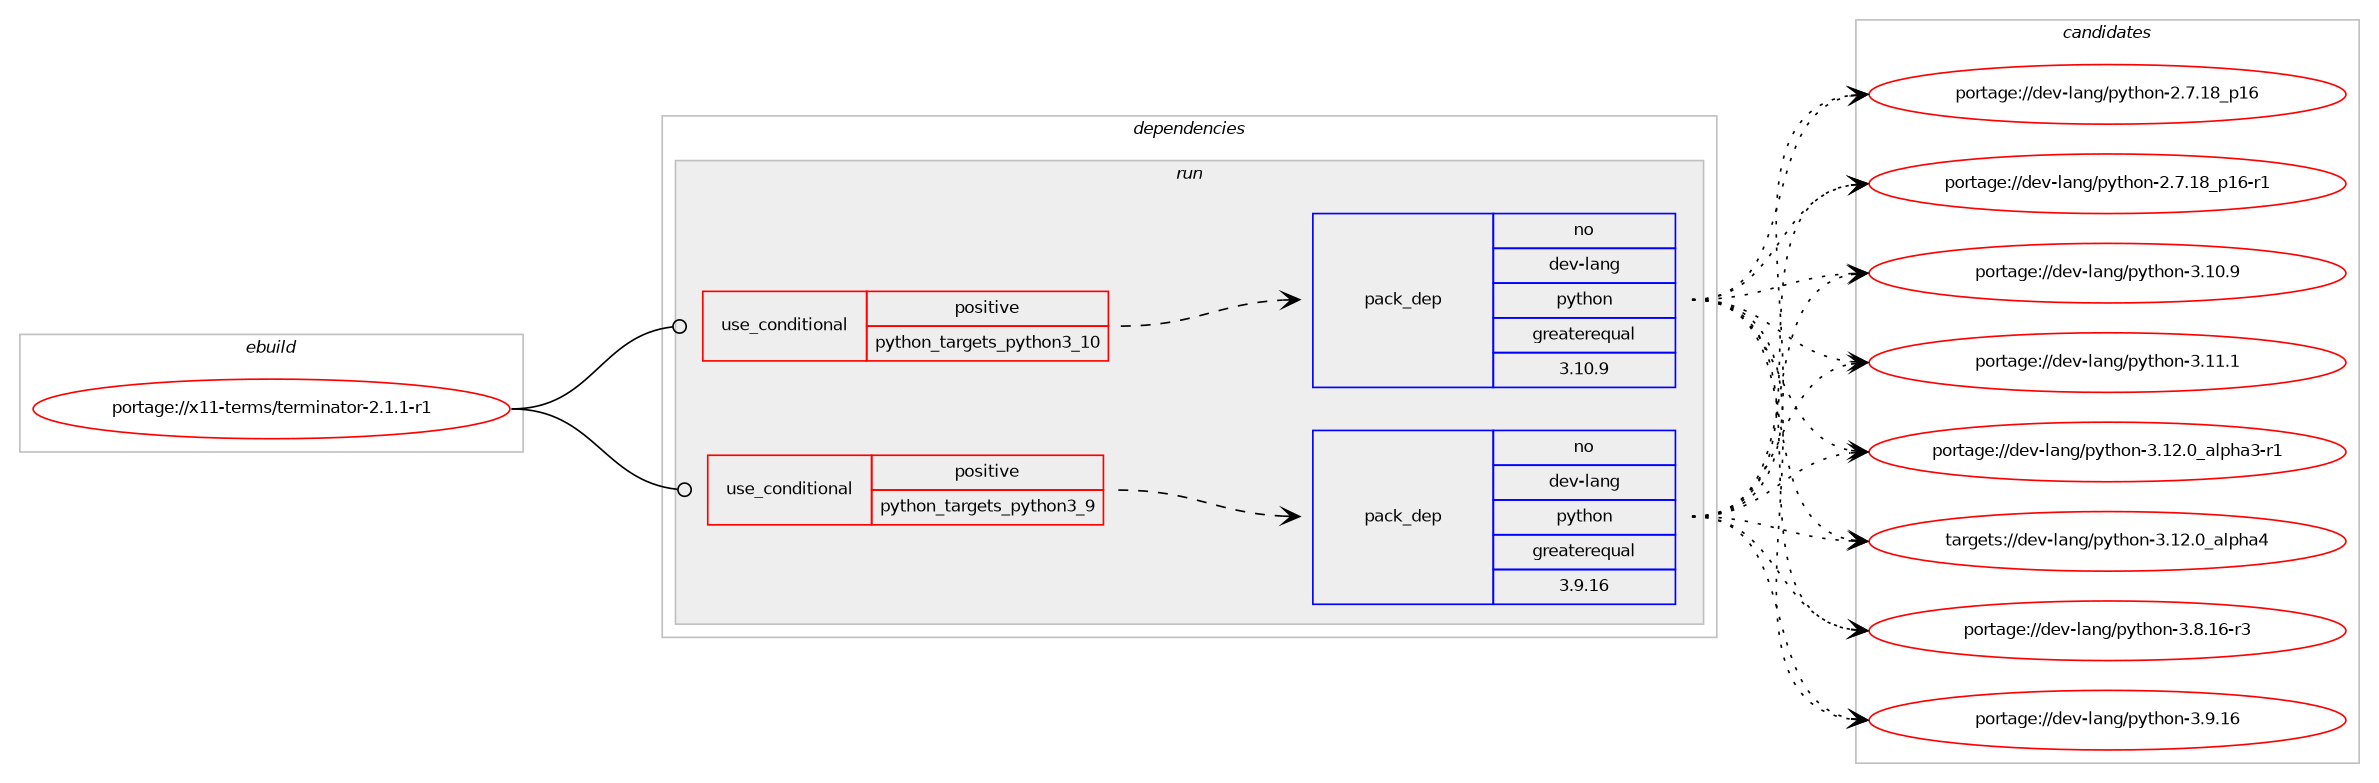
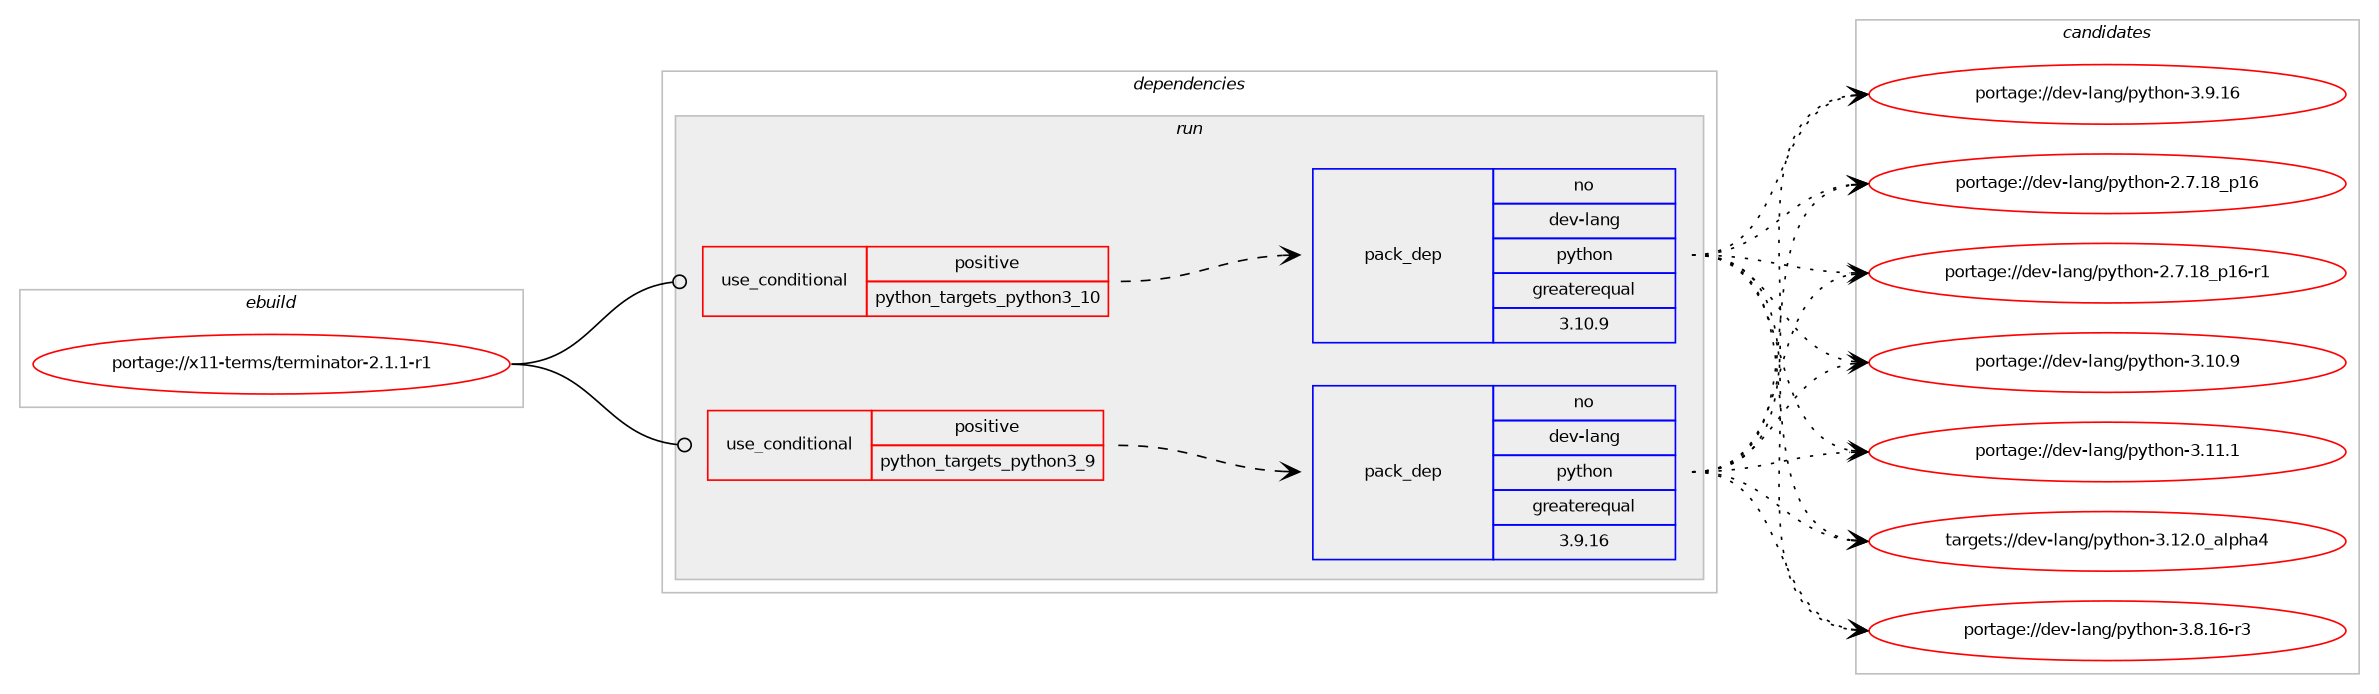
(2108, 452) -> none
